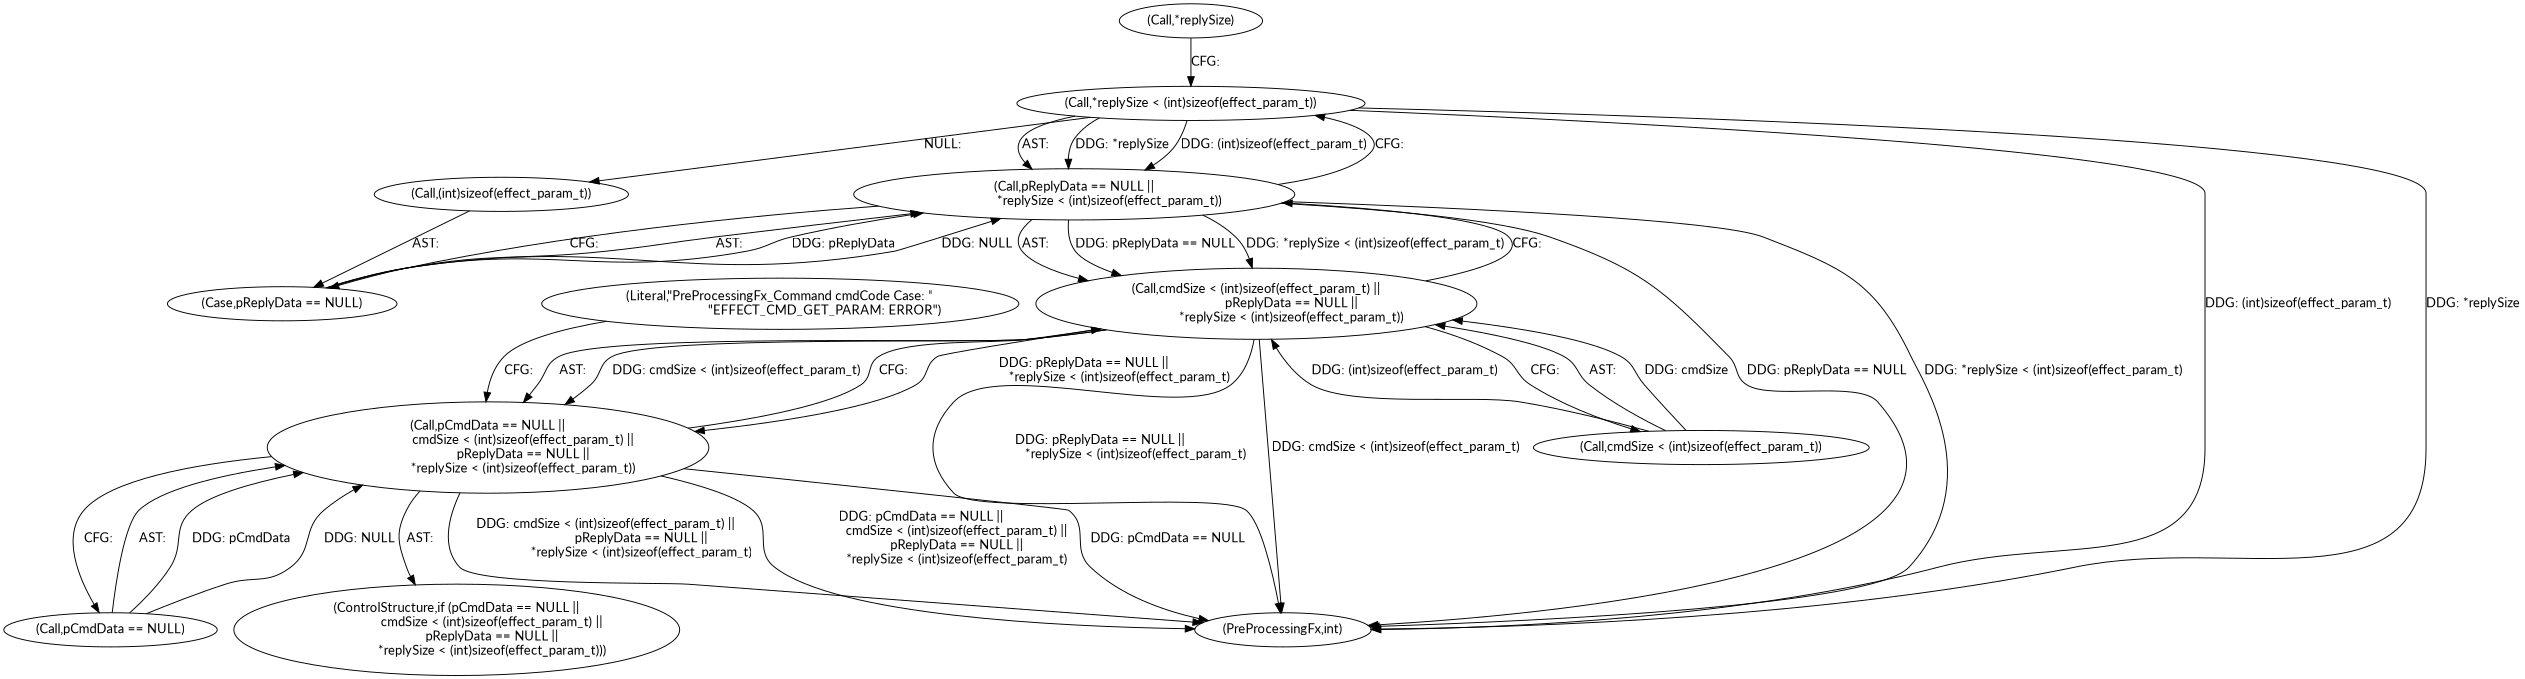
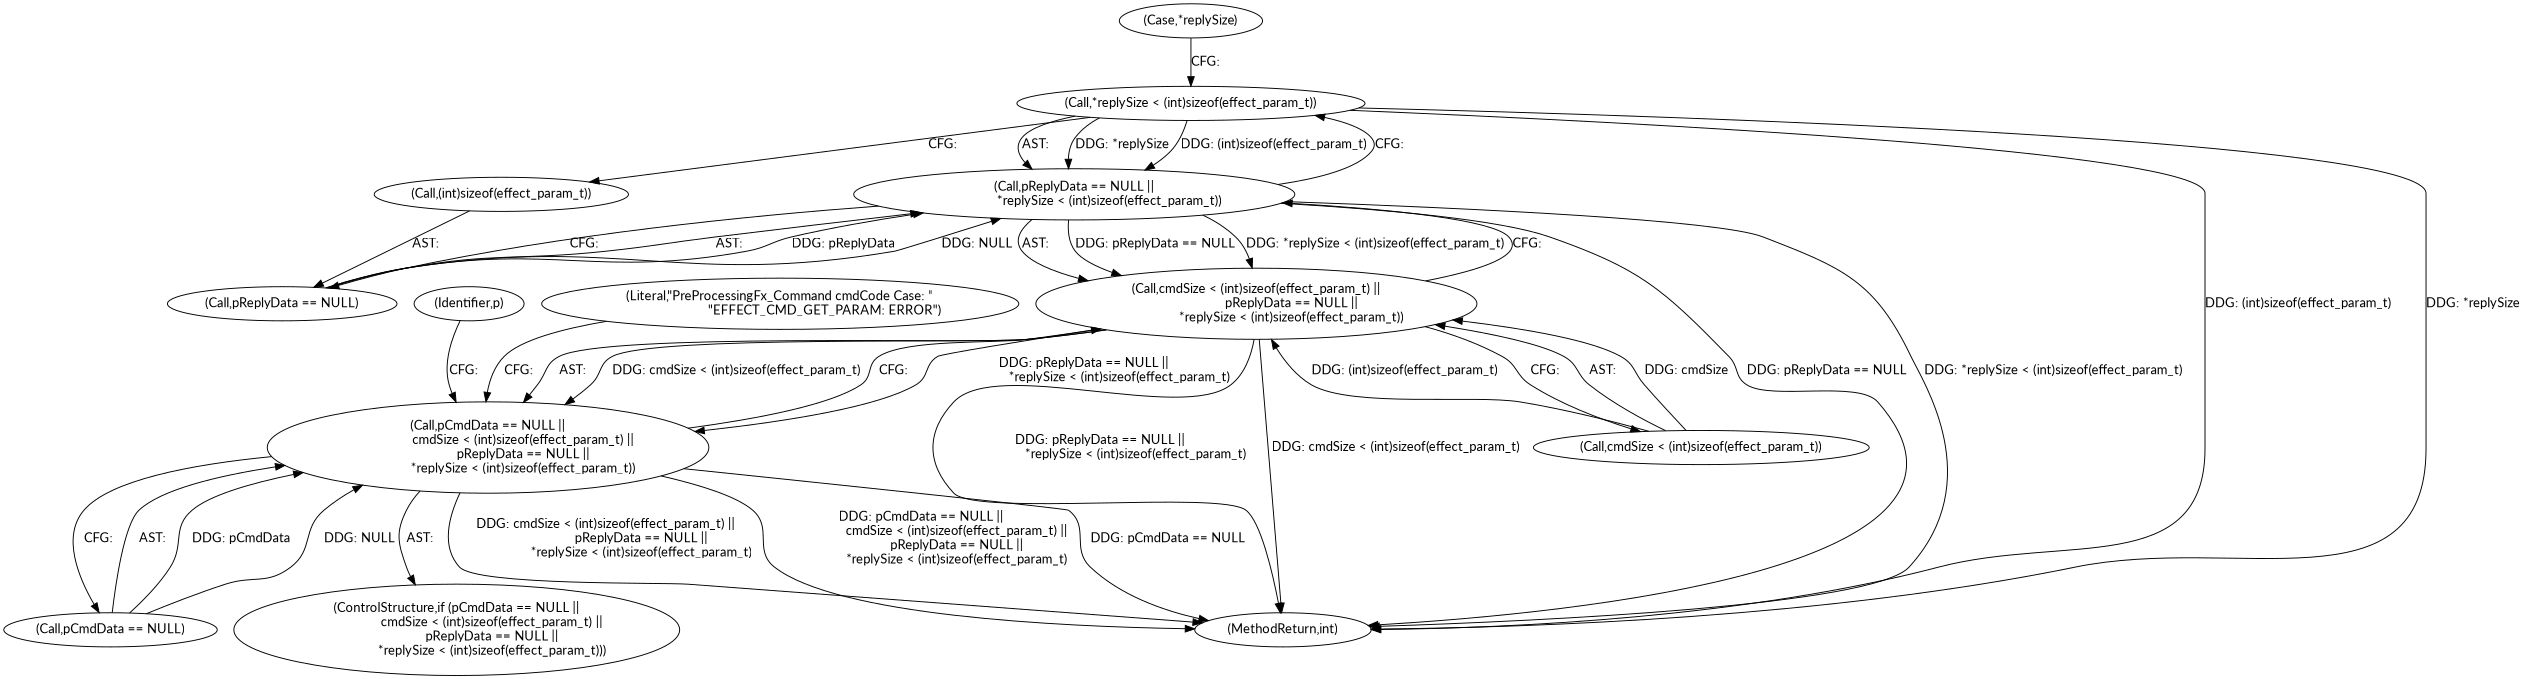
(1191, 21) -> (1191, 21)
(945, 145) -> (945, 145)
(282, 304) -> (282, 304)
none -> (469, 304)
(1283, 630) -> (1283, 630)
